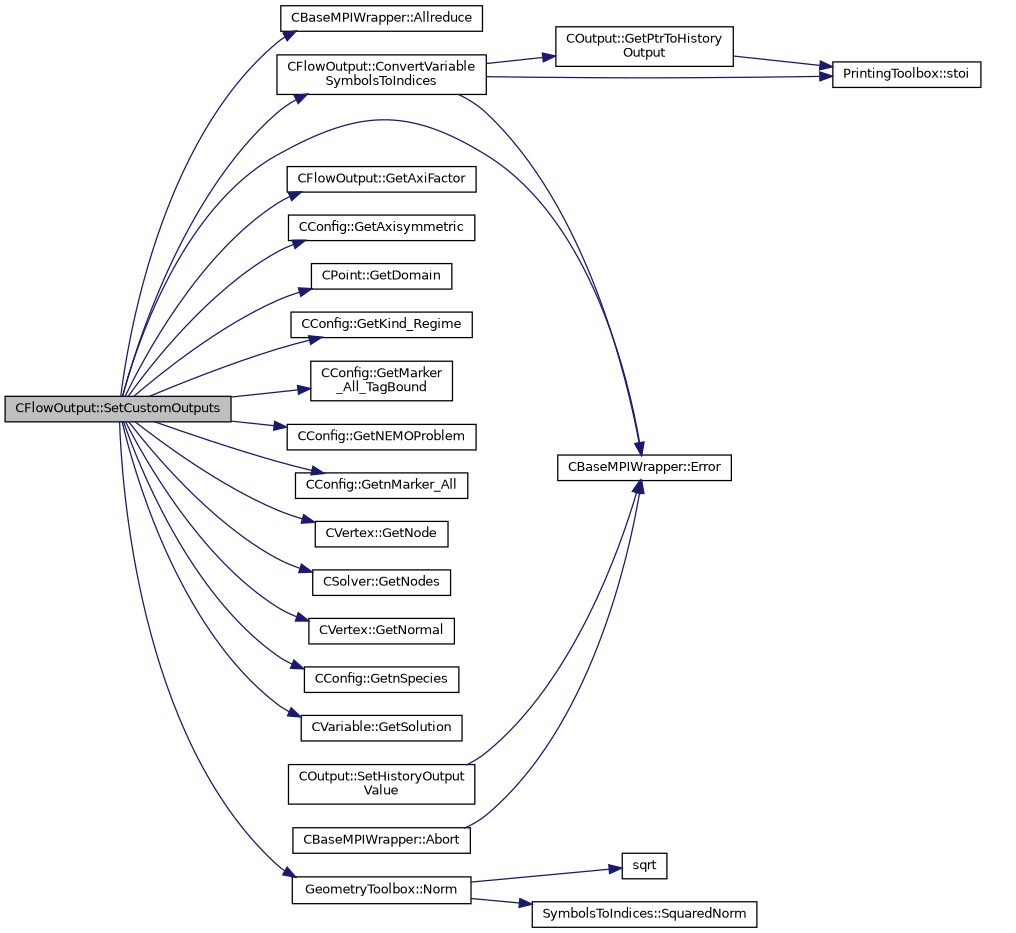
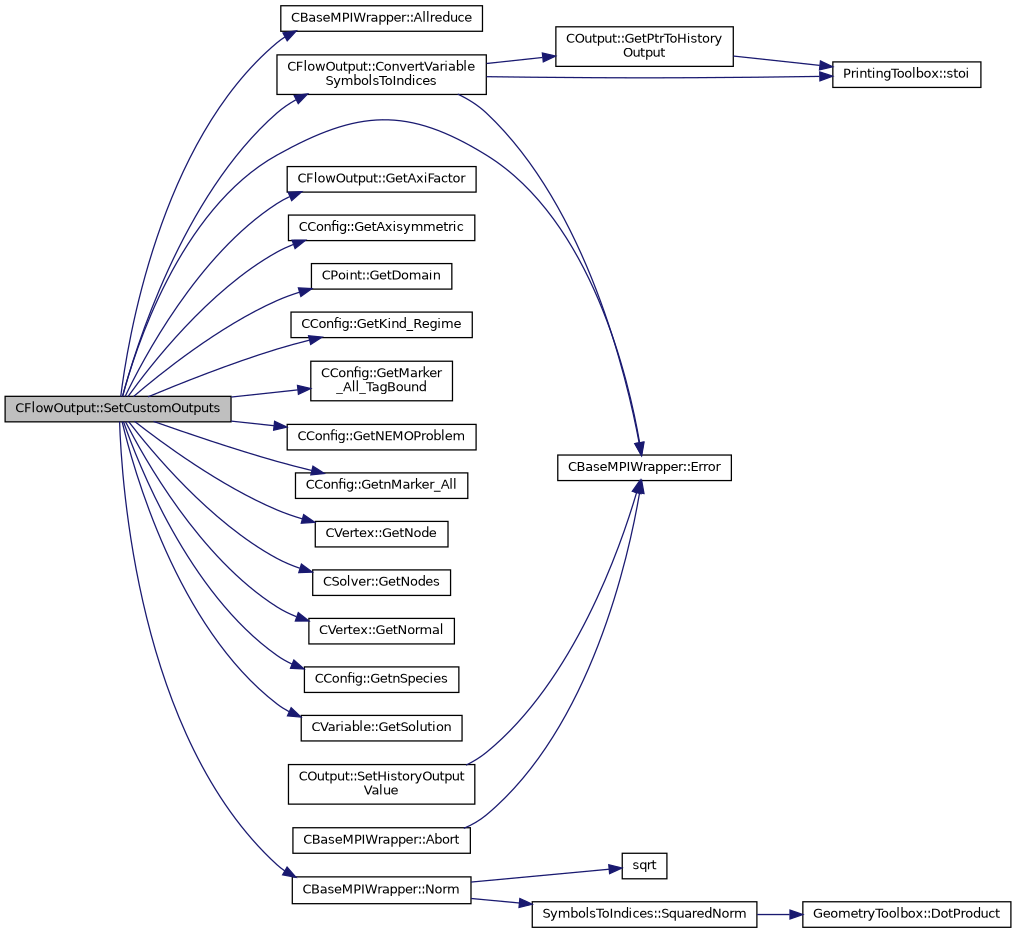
(382, 890) -> (382, 890)
none -> (907, 915)
